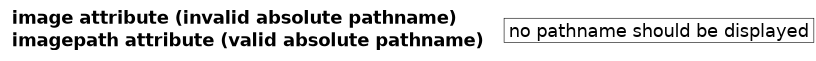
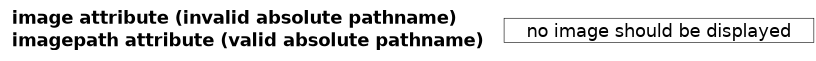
(659, 30) -> (659, 30)
